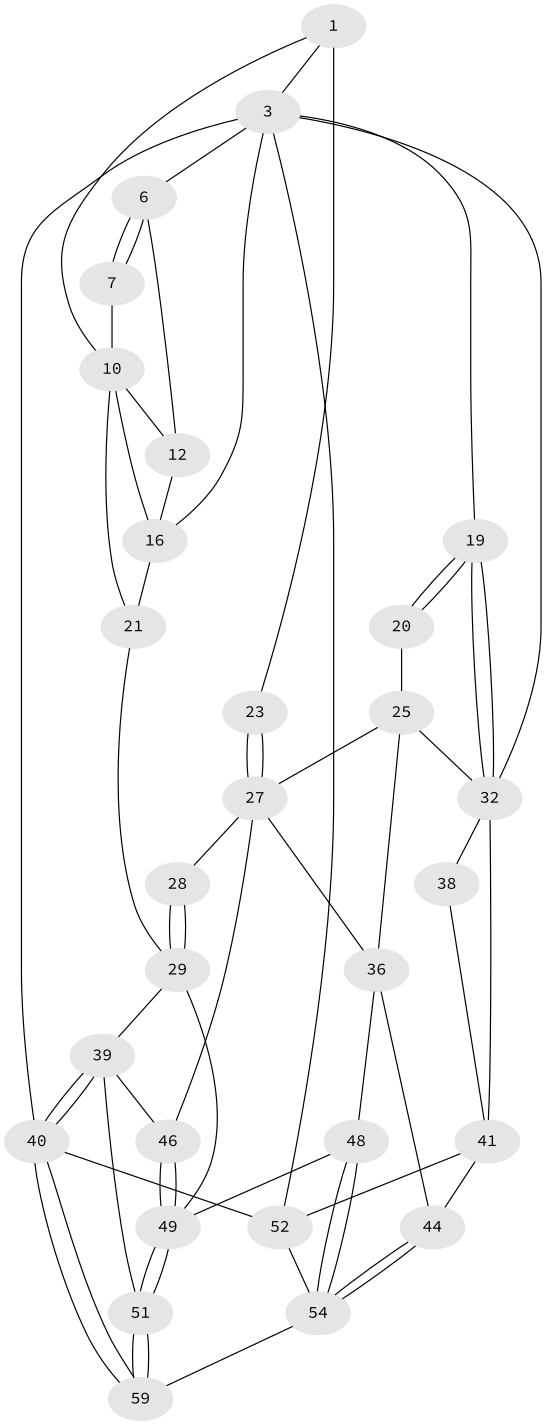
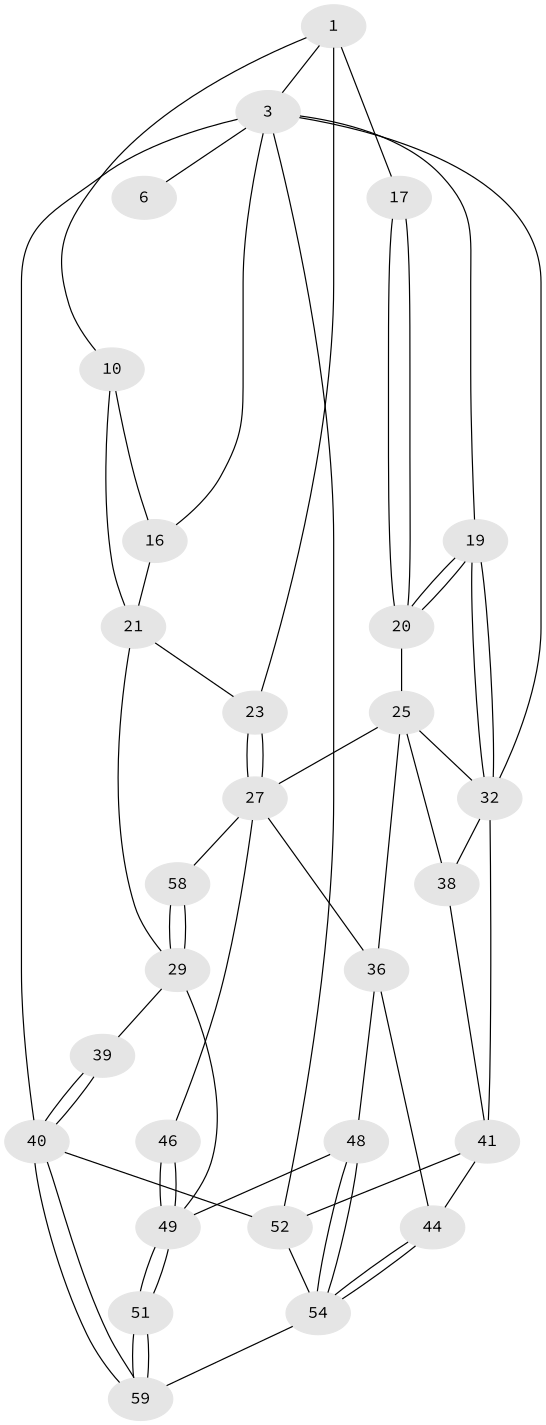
none -> (399, 198)
(112, 284) -> none
(178, 455) -> none
none -> (194, 670)
none -> (424, 798)
(178, 884) -> (178, 884)
(135, 1099) -> none
(115, 1185) -> none
